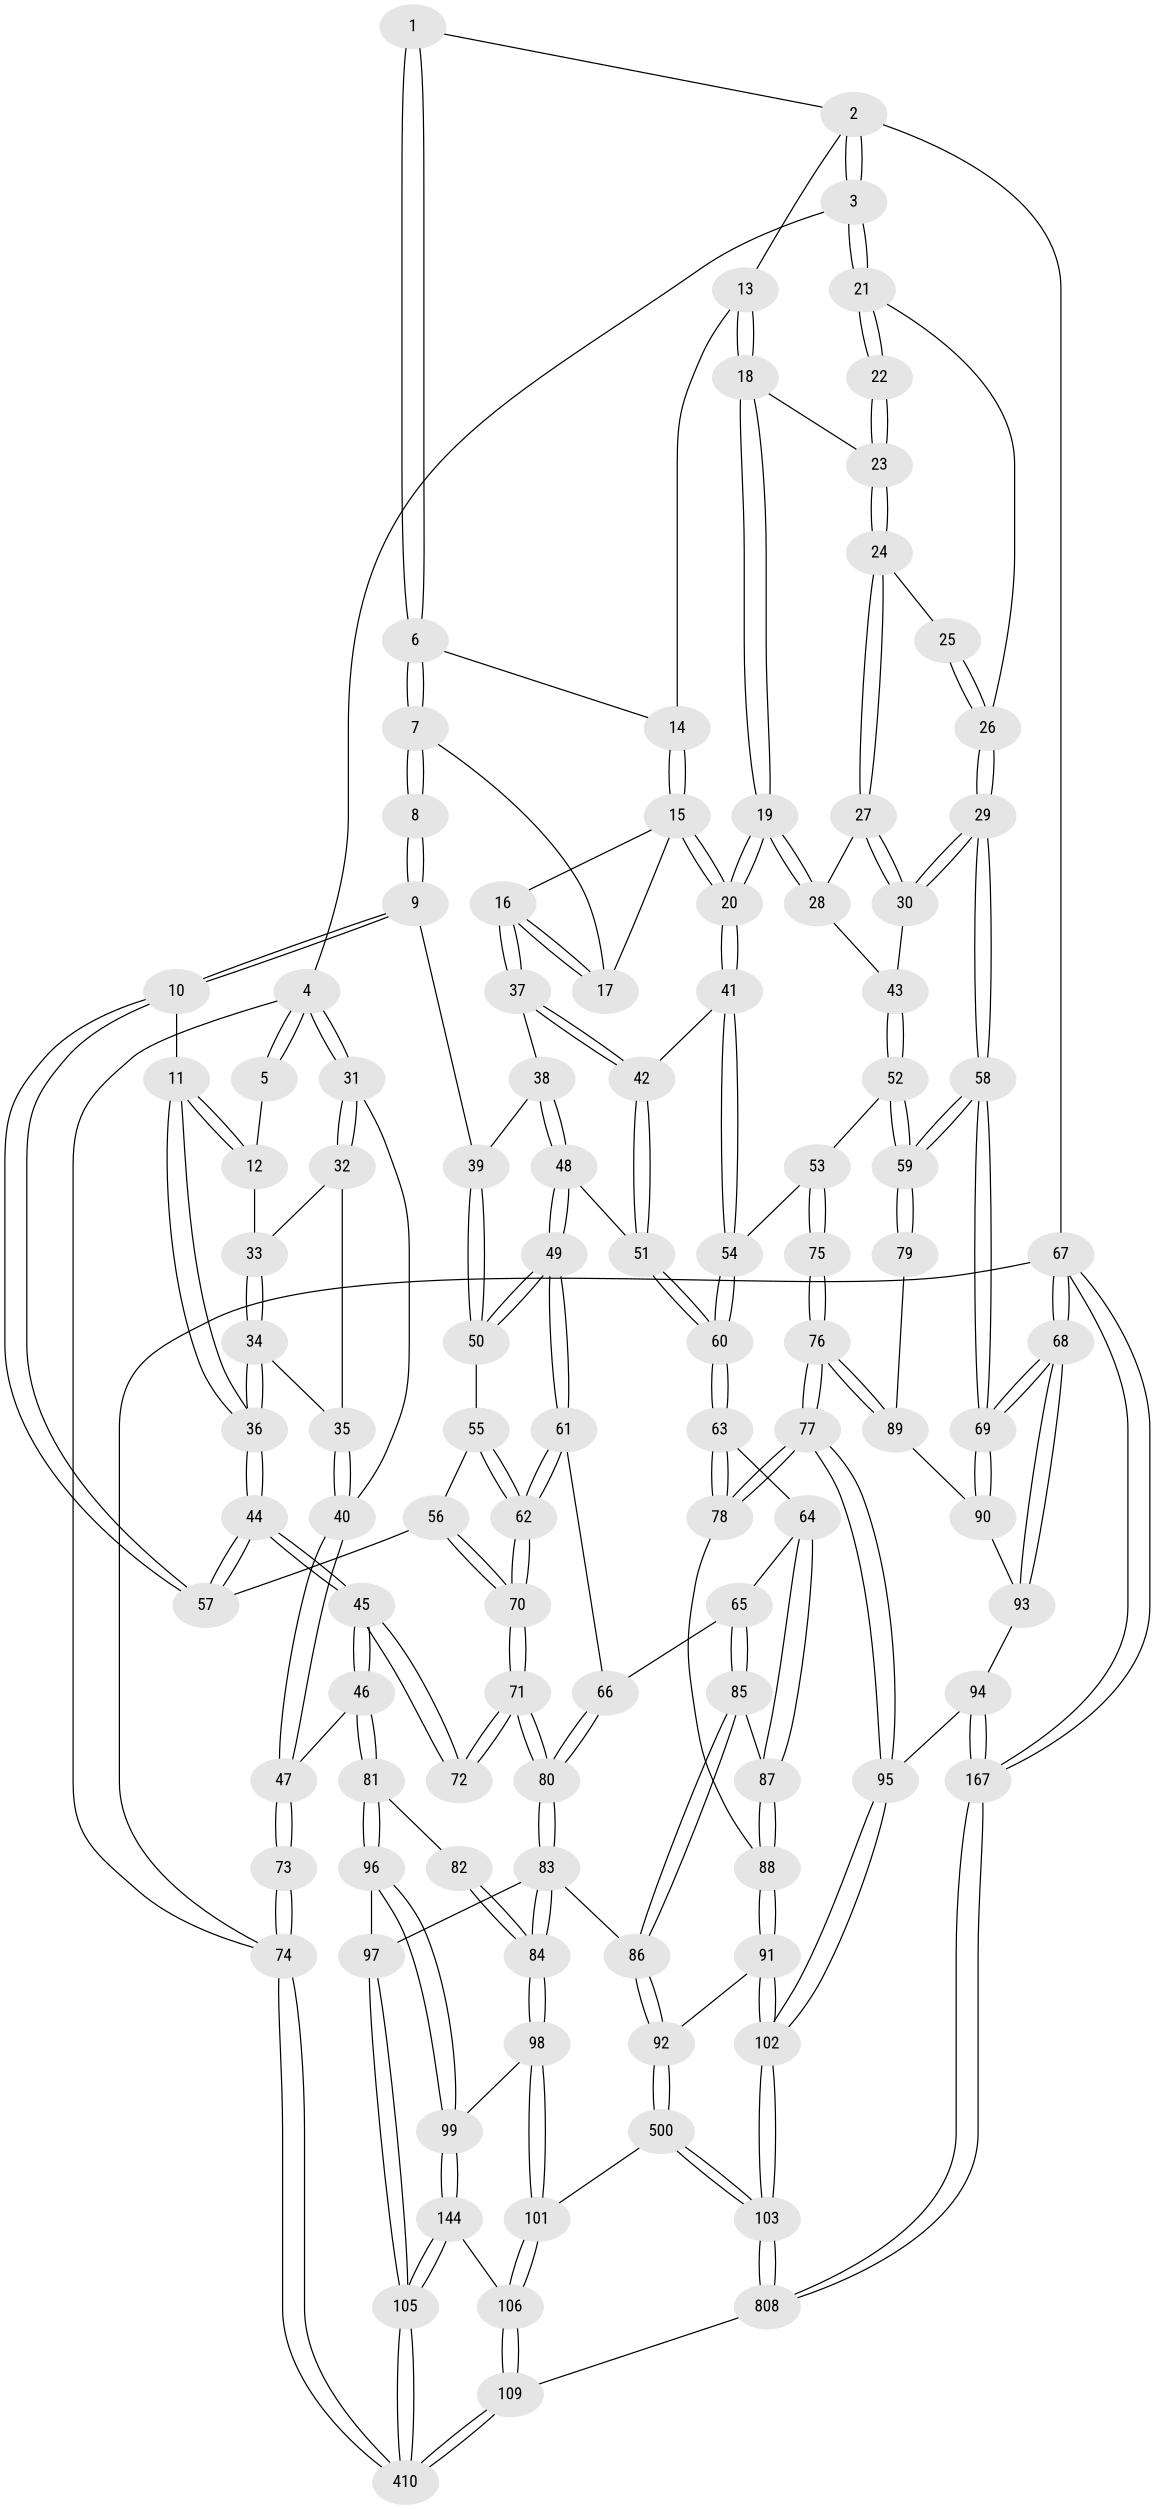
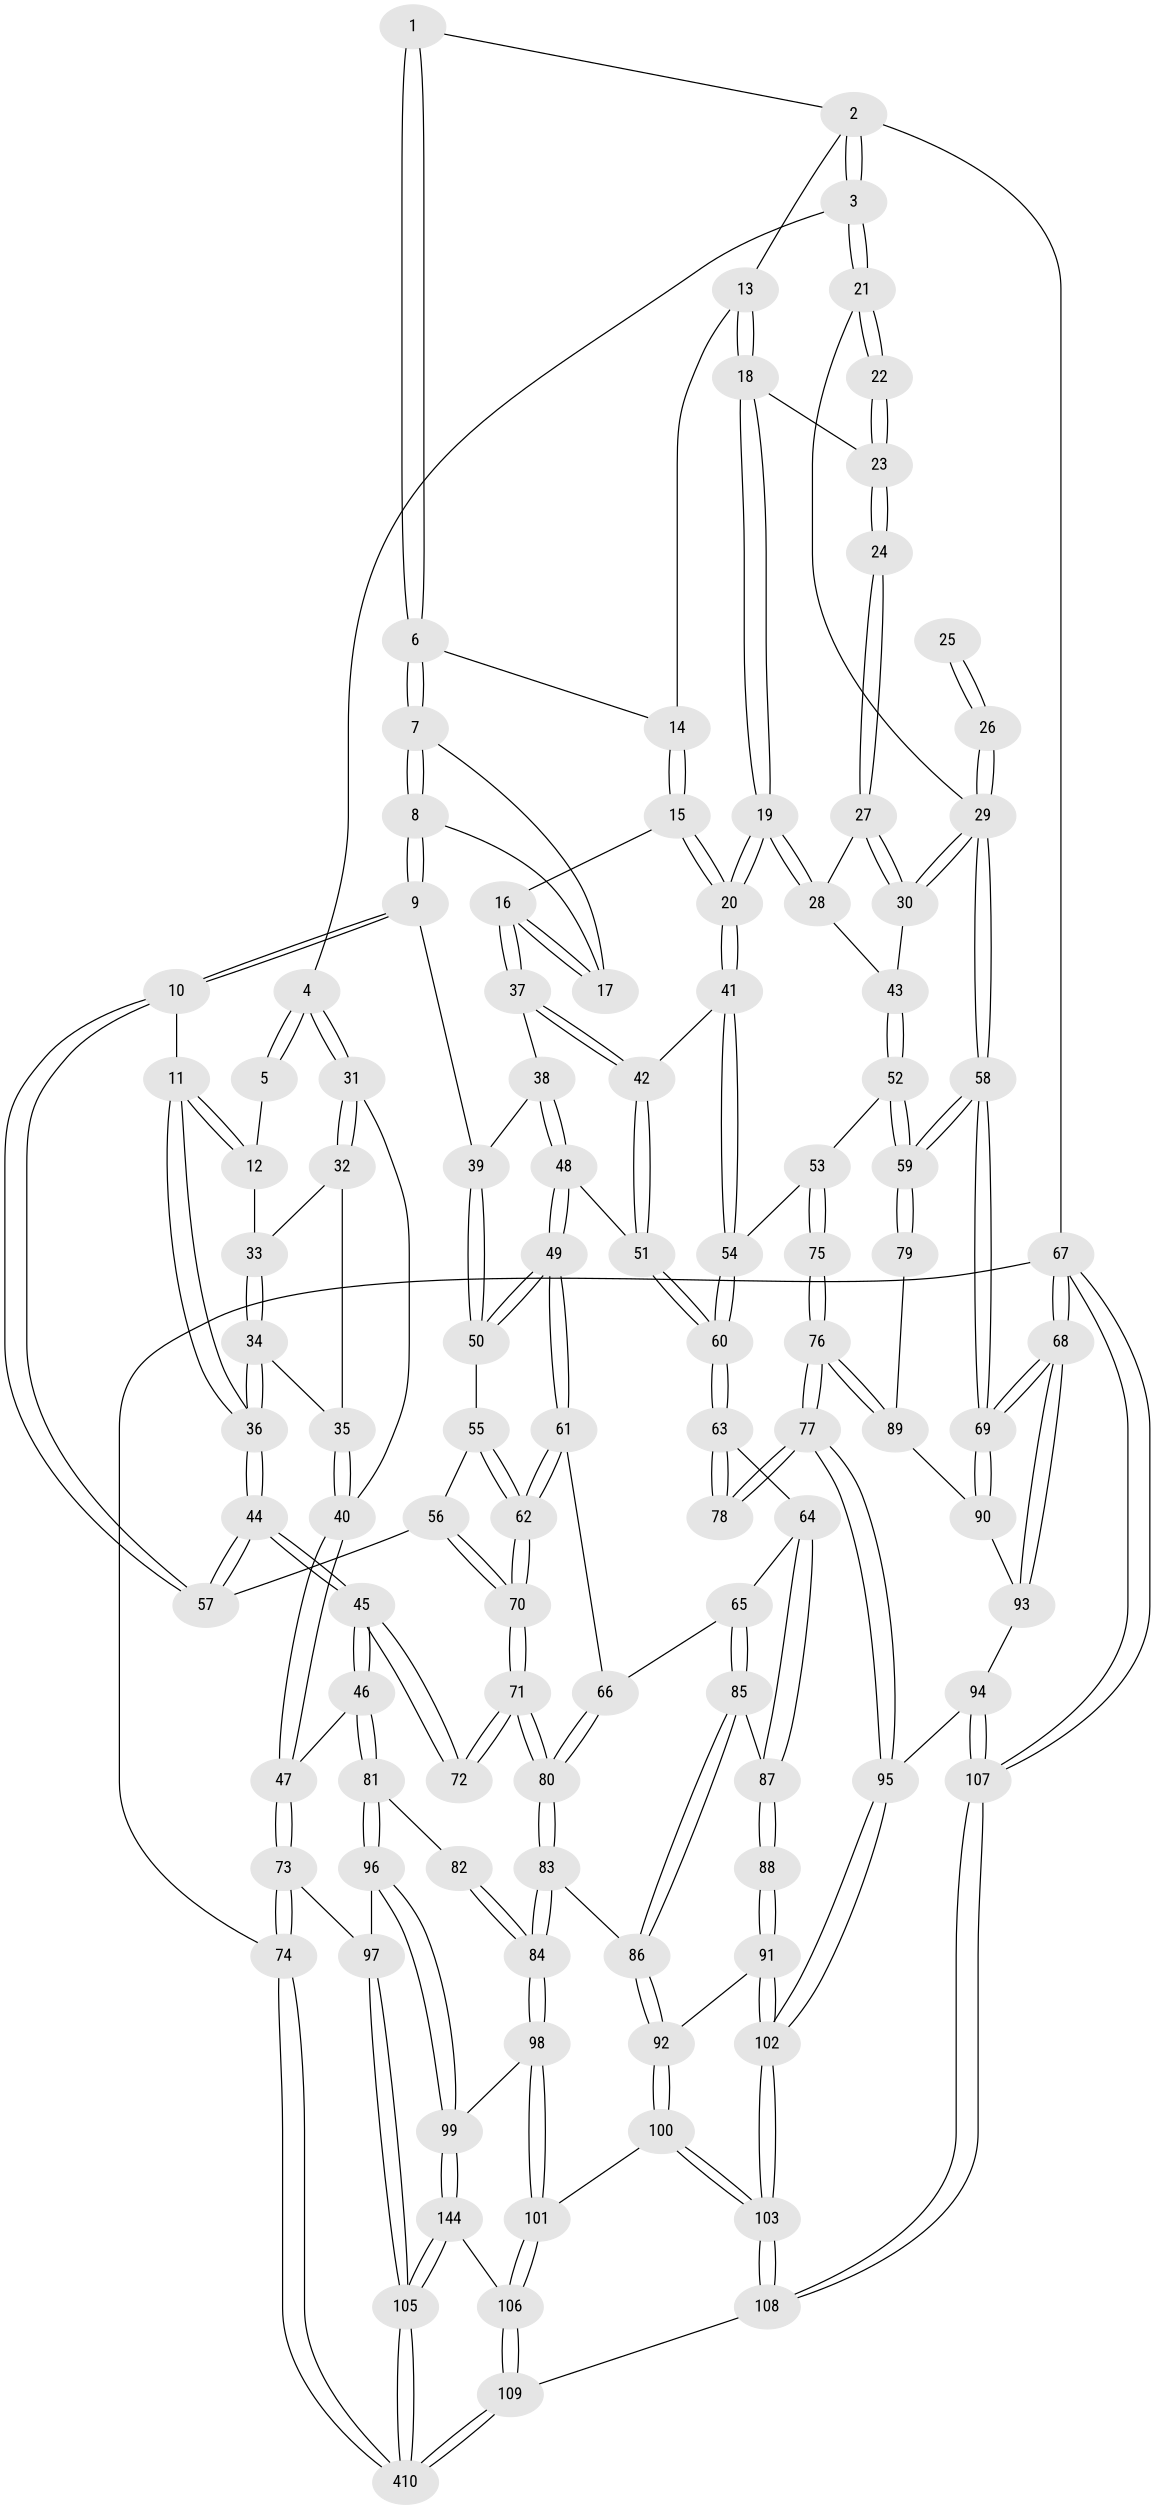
(1015, 480) -> (815, 577)
(914, 597) -> none
(642, 904) -> (537, 874)
(73, 1433) -> none
(693, 1699) -> none
(978, 1781) -> (978, 1781)
(459, 1912) -> (328, 1912)
(661, 2132) -> (661, 2132)
(767, 2307) -> (767, 2307)
